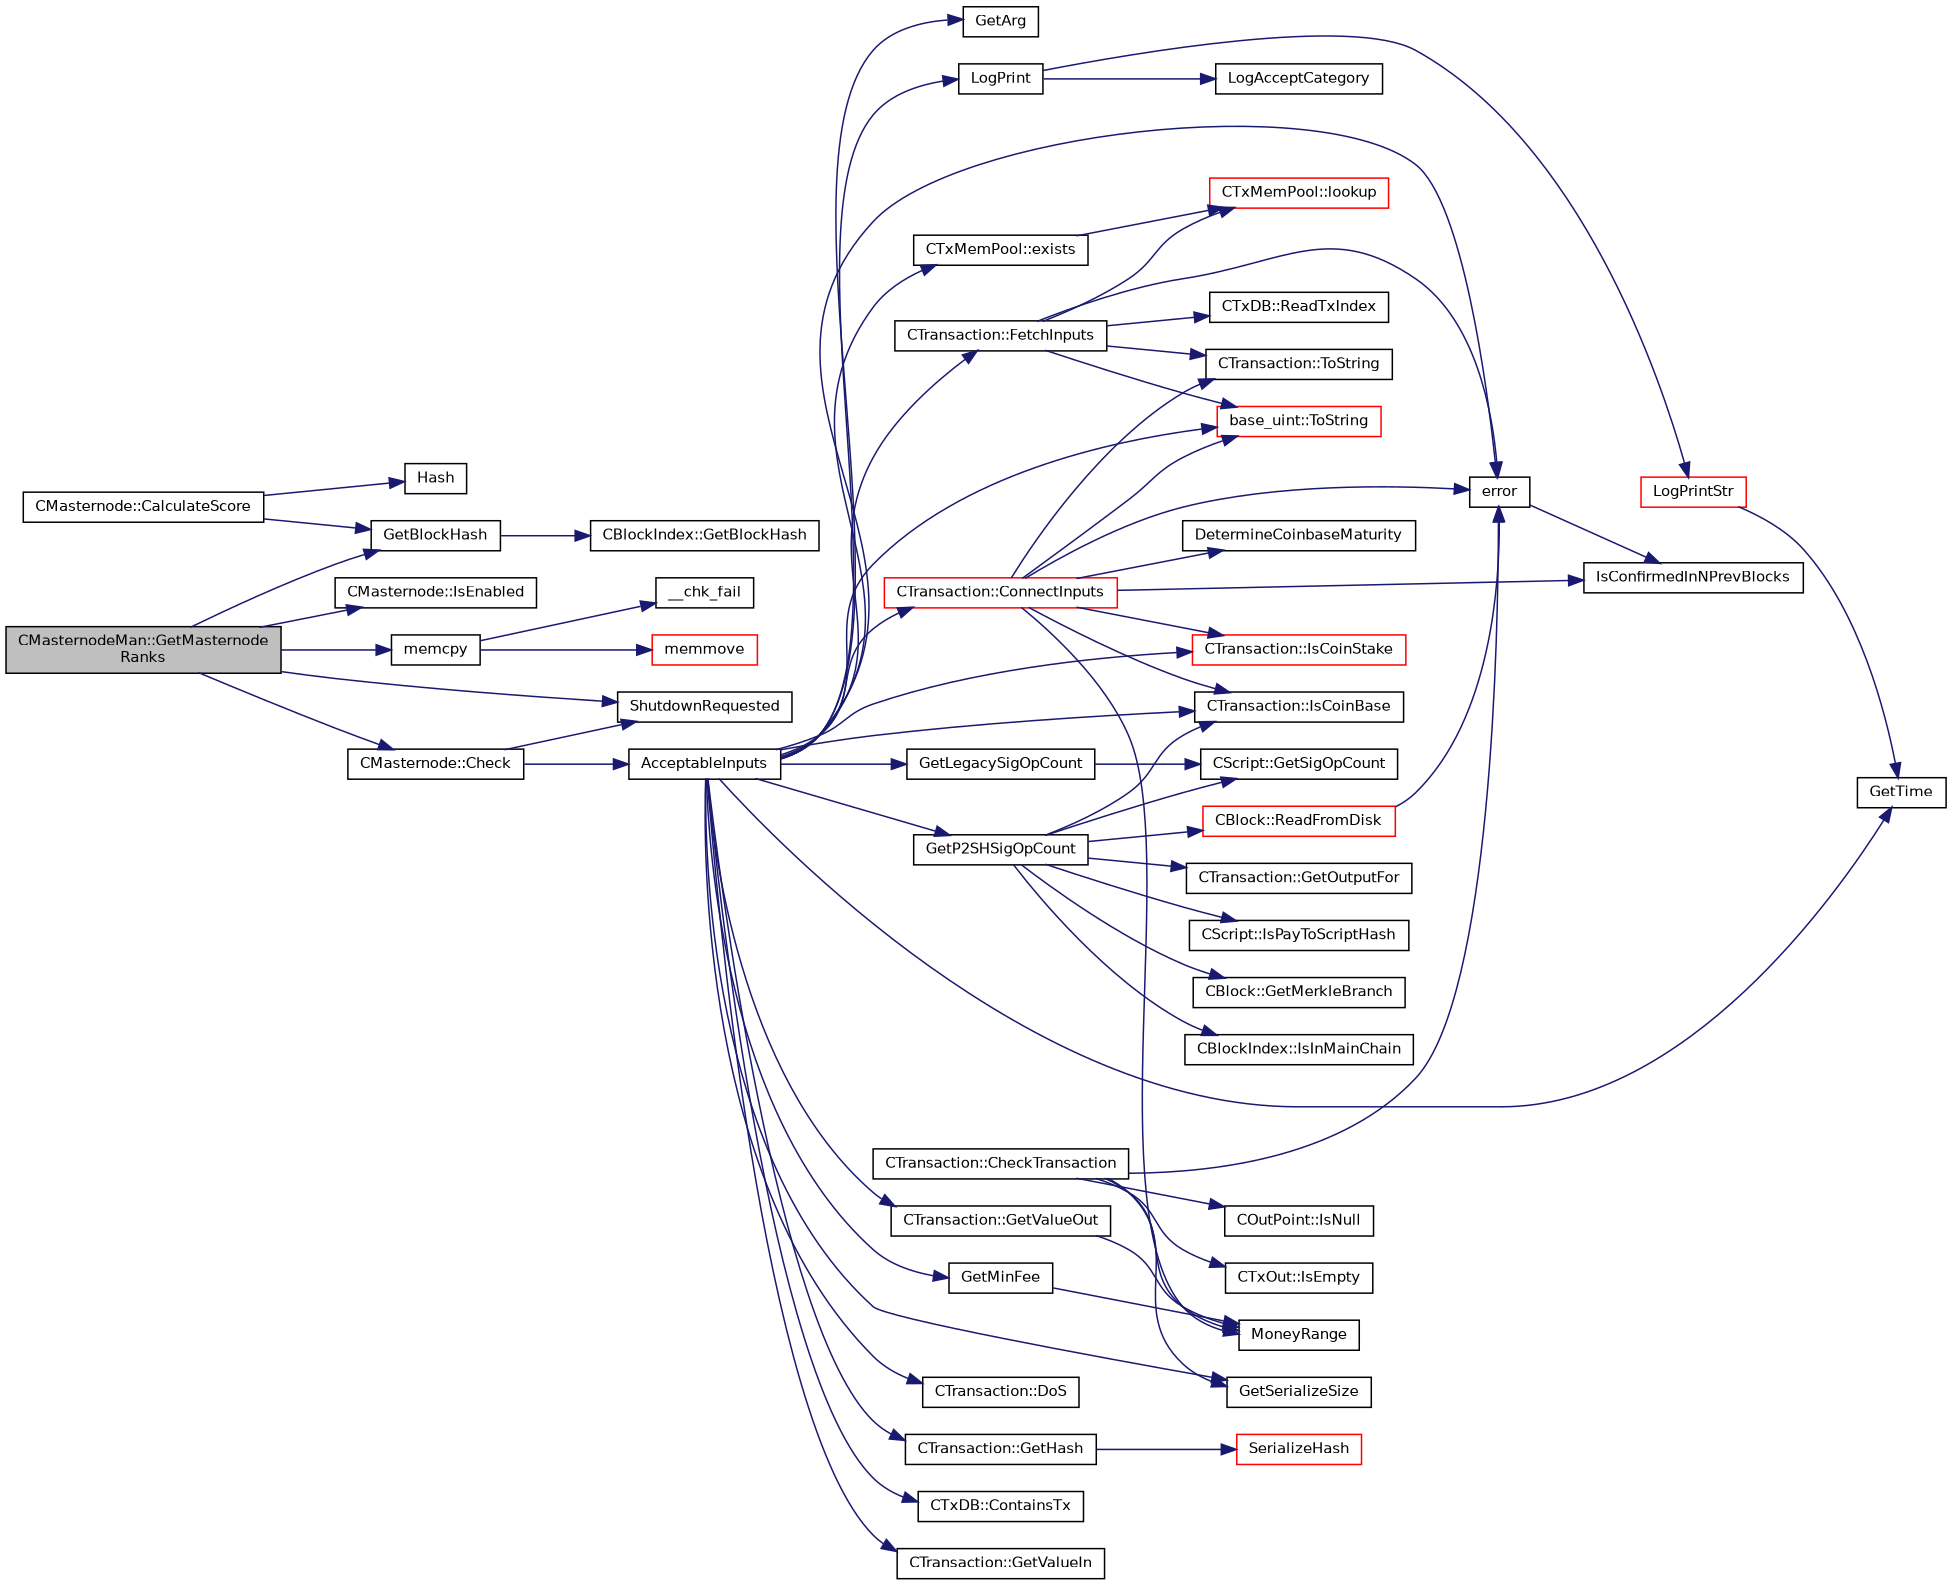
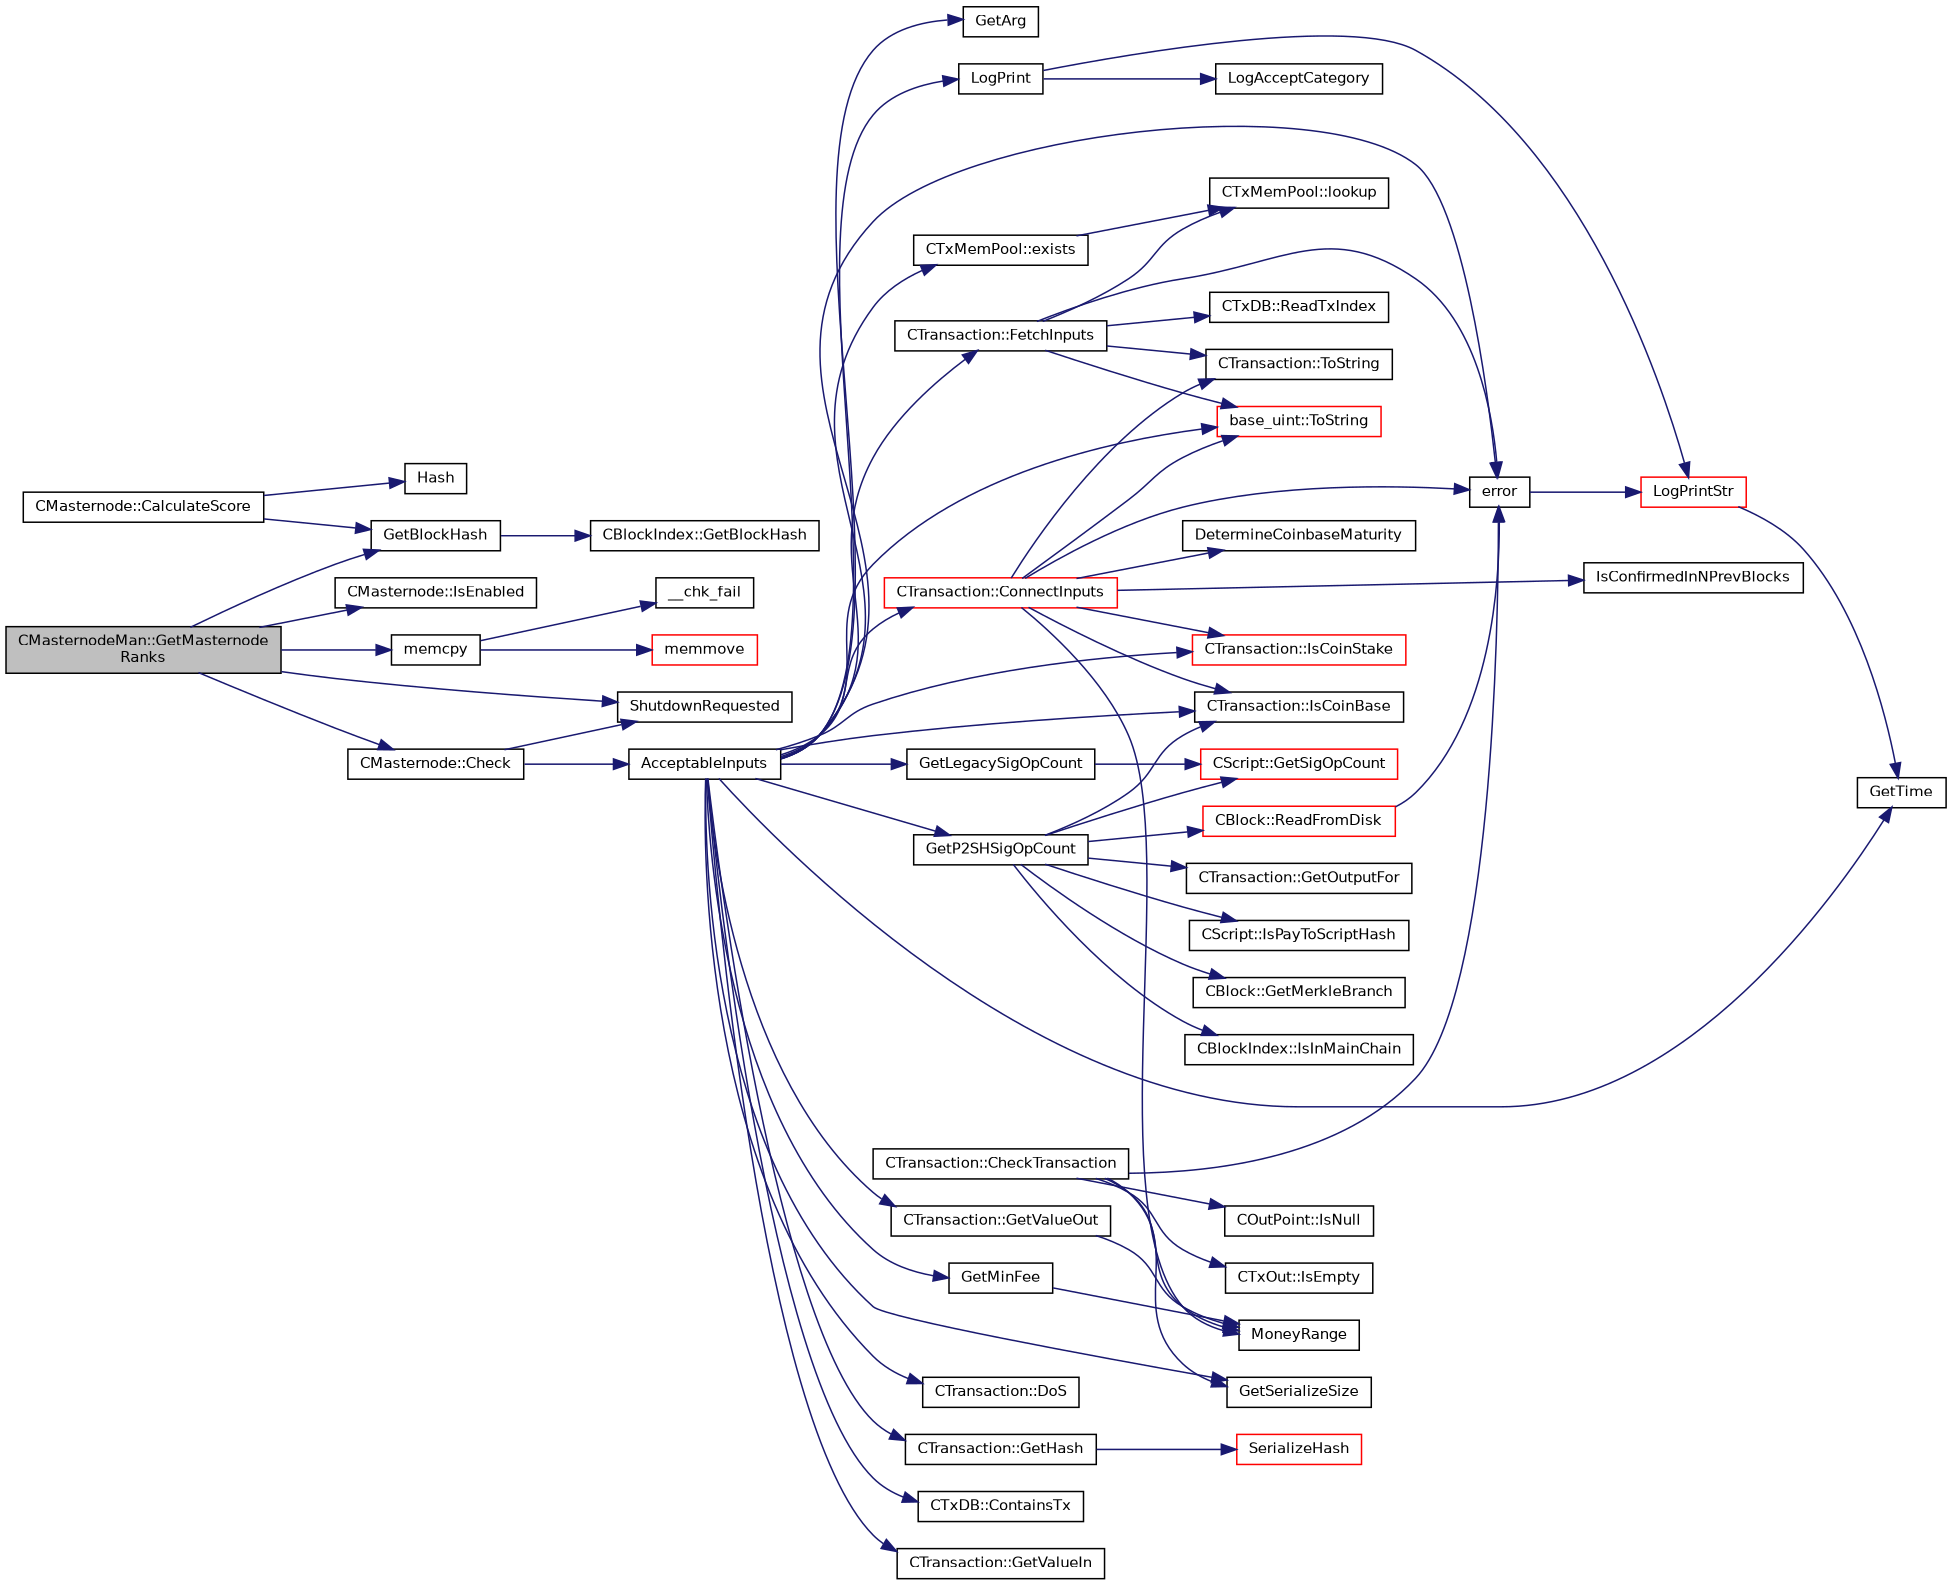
(1299, 193) -> (1299, 193)
(1588, 531) -> (1578, 492)
(1299, 764) -> (1299, 764)
